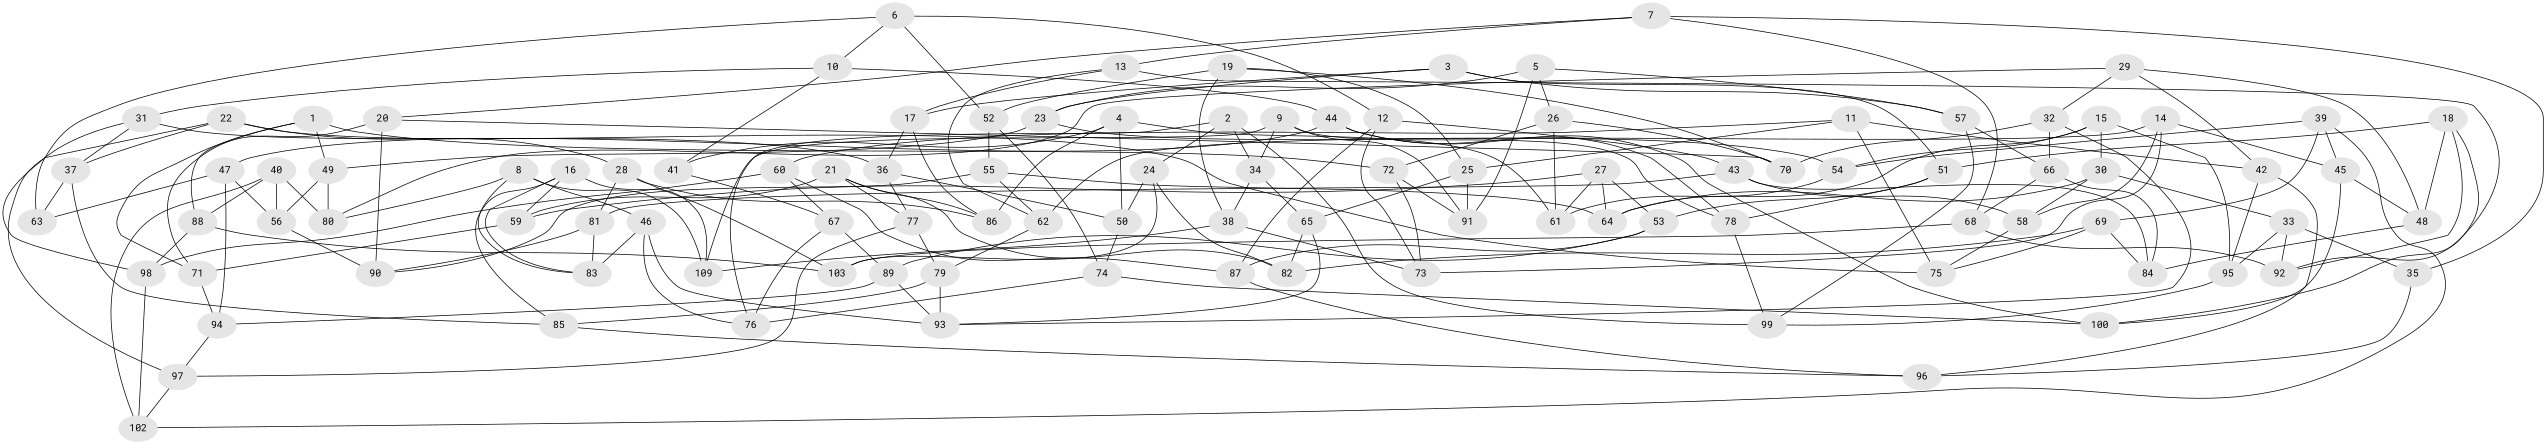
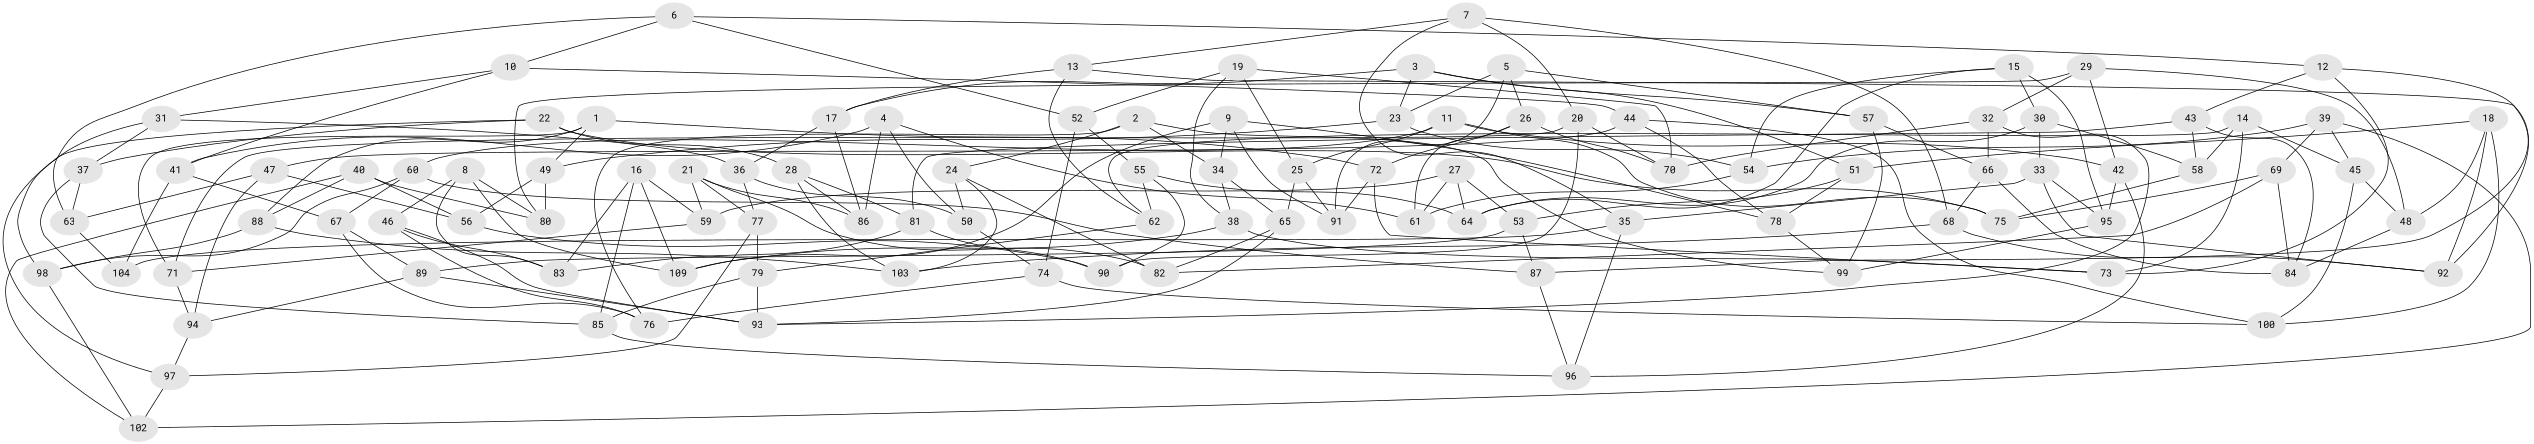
none -> (121, 274)
